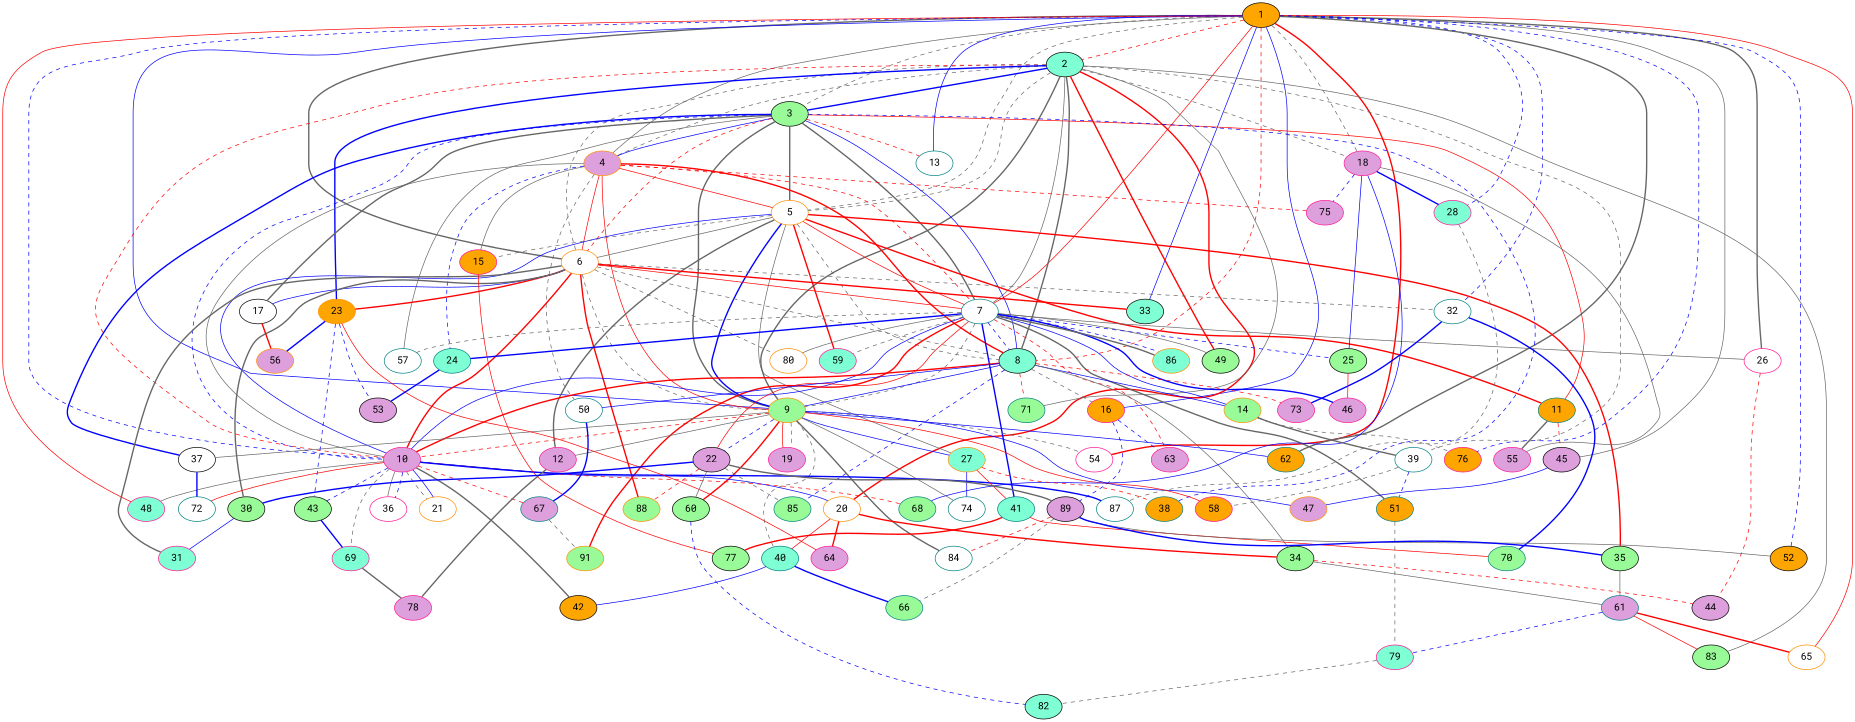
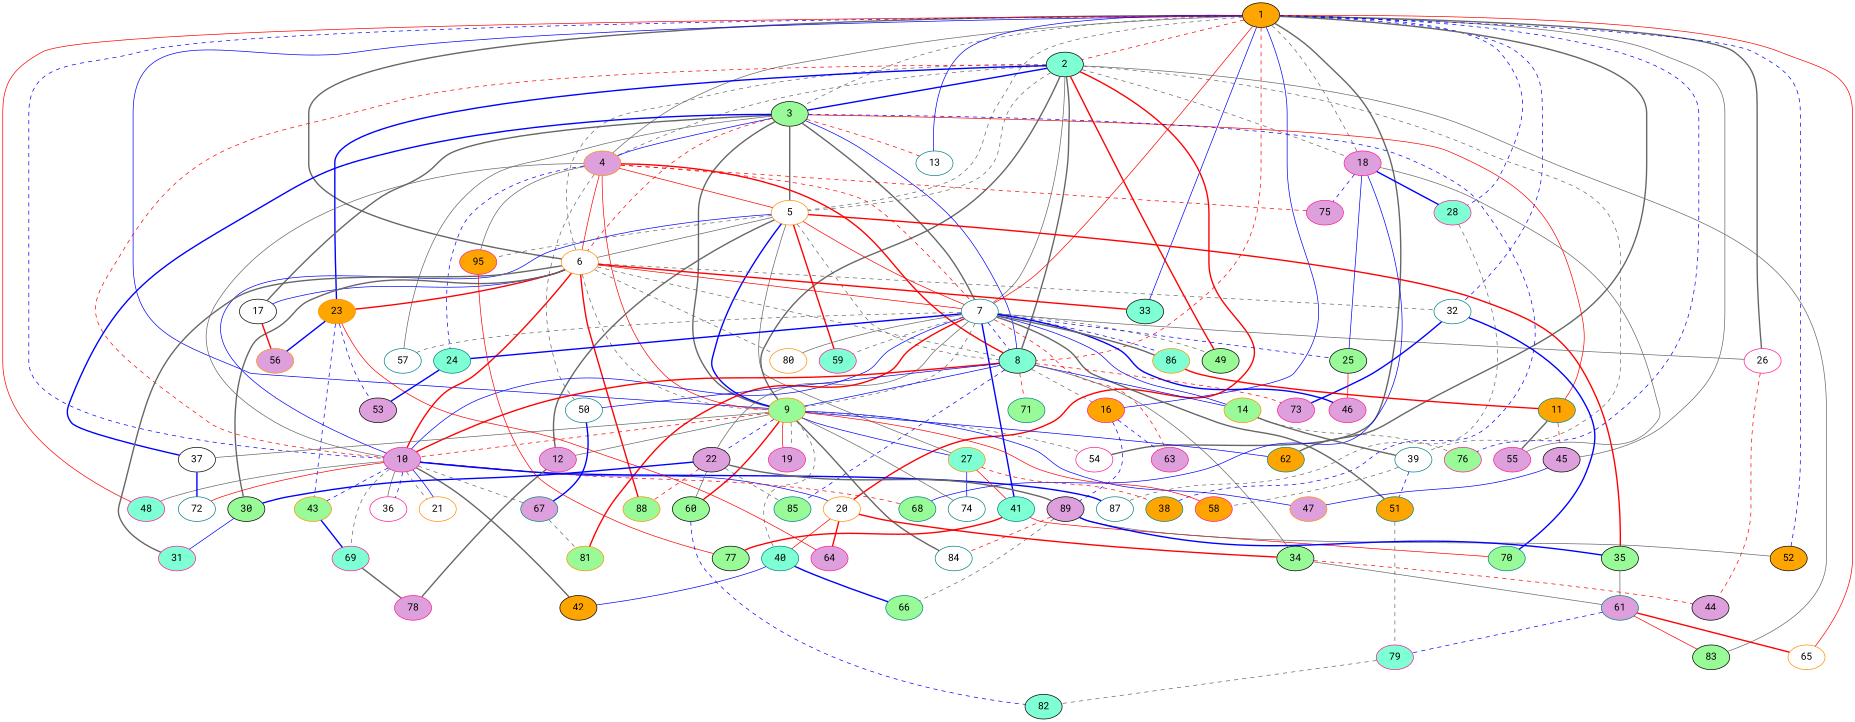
(353, 196) -> none
(478, 262) -> (478, 262)
(1276, 282) -> none
(1104, 327) -> (1104, 327)
(1170, 332) -> (1361, 396)
(1396, 334) -> (1396, 334)
(871, 385) -> (871, 385)
(1463, 460) -> (1463, 460)
(471, 484) -> (471, 484)
(313, 509) -> (313, 509)
(585, 558) -> (585, 558)
